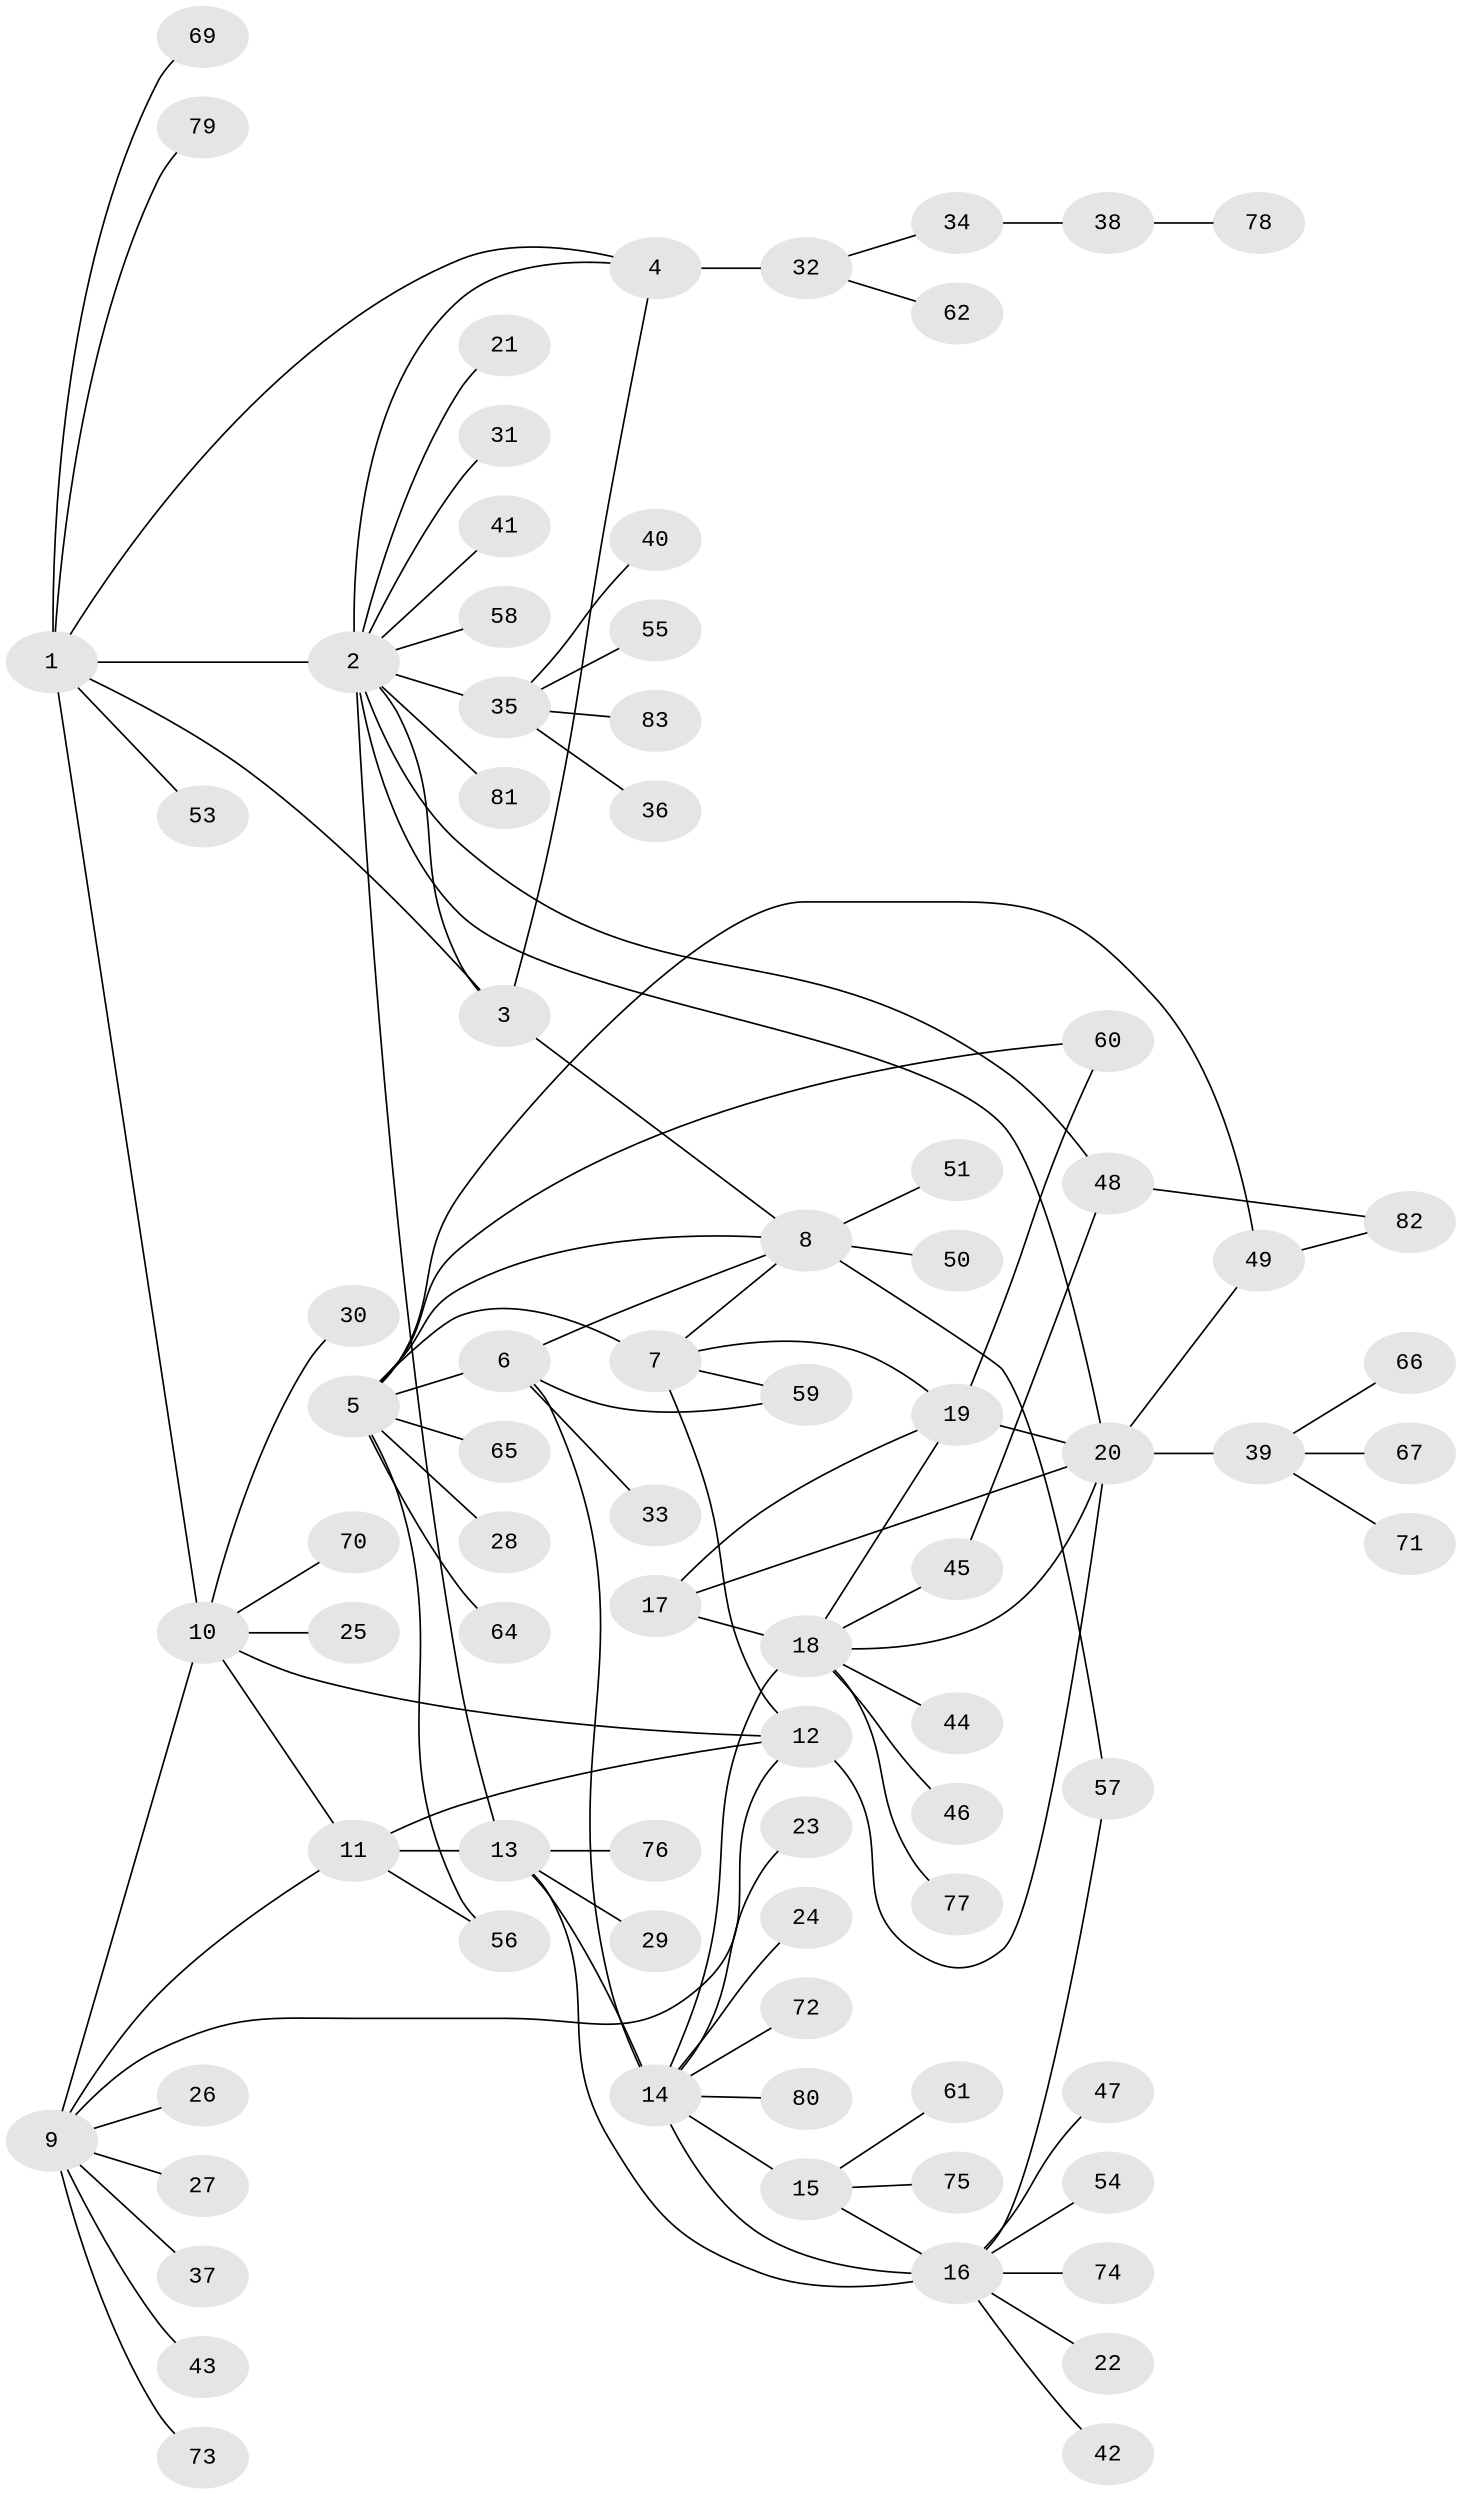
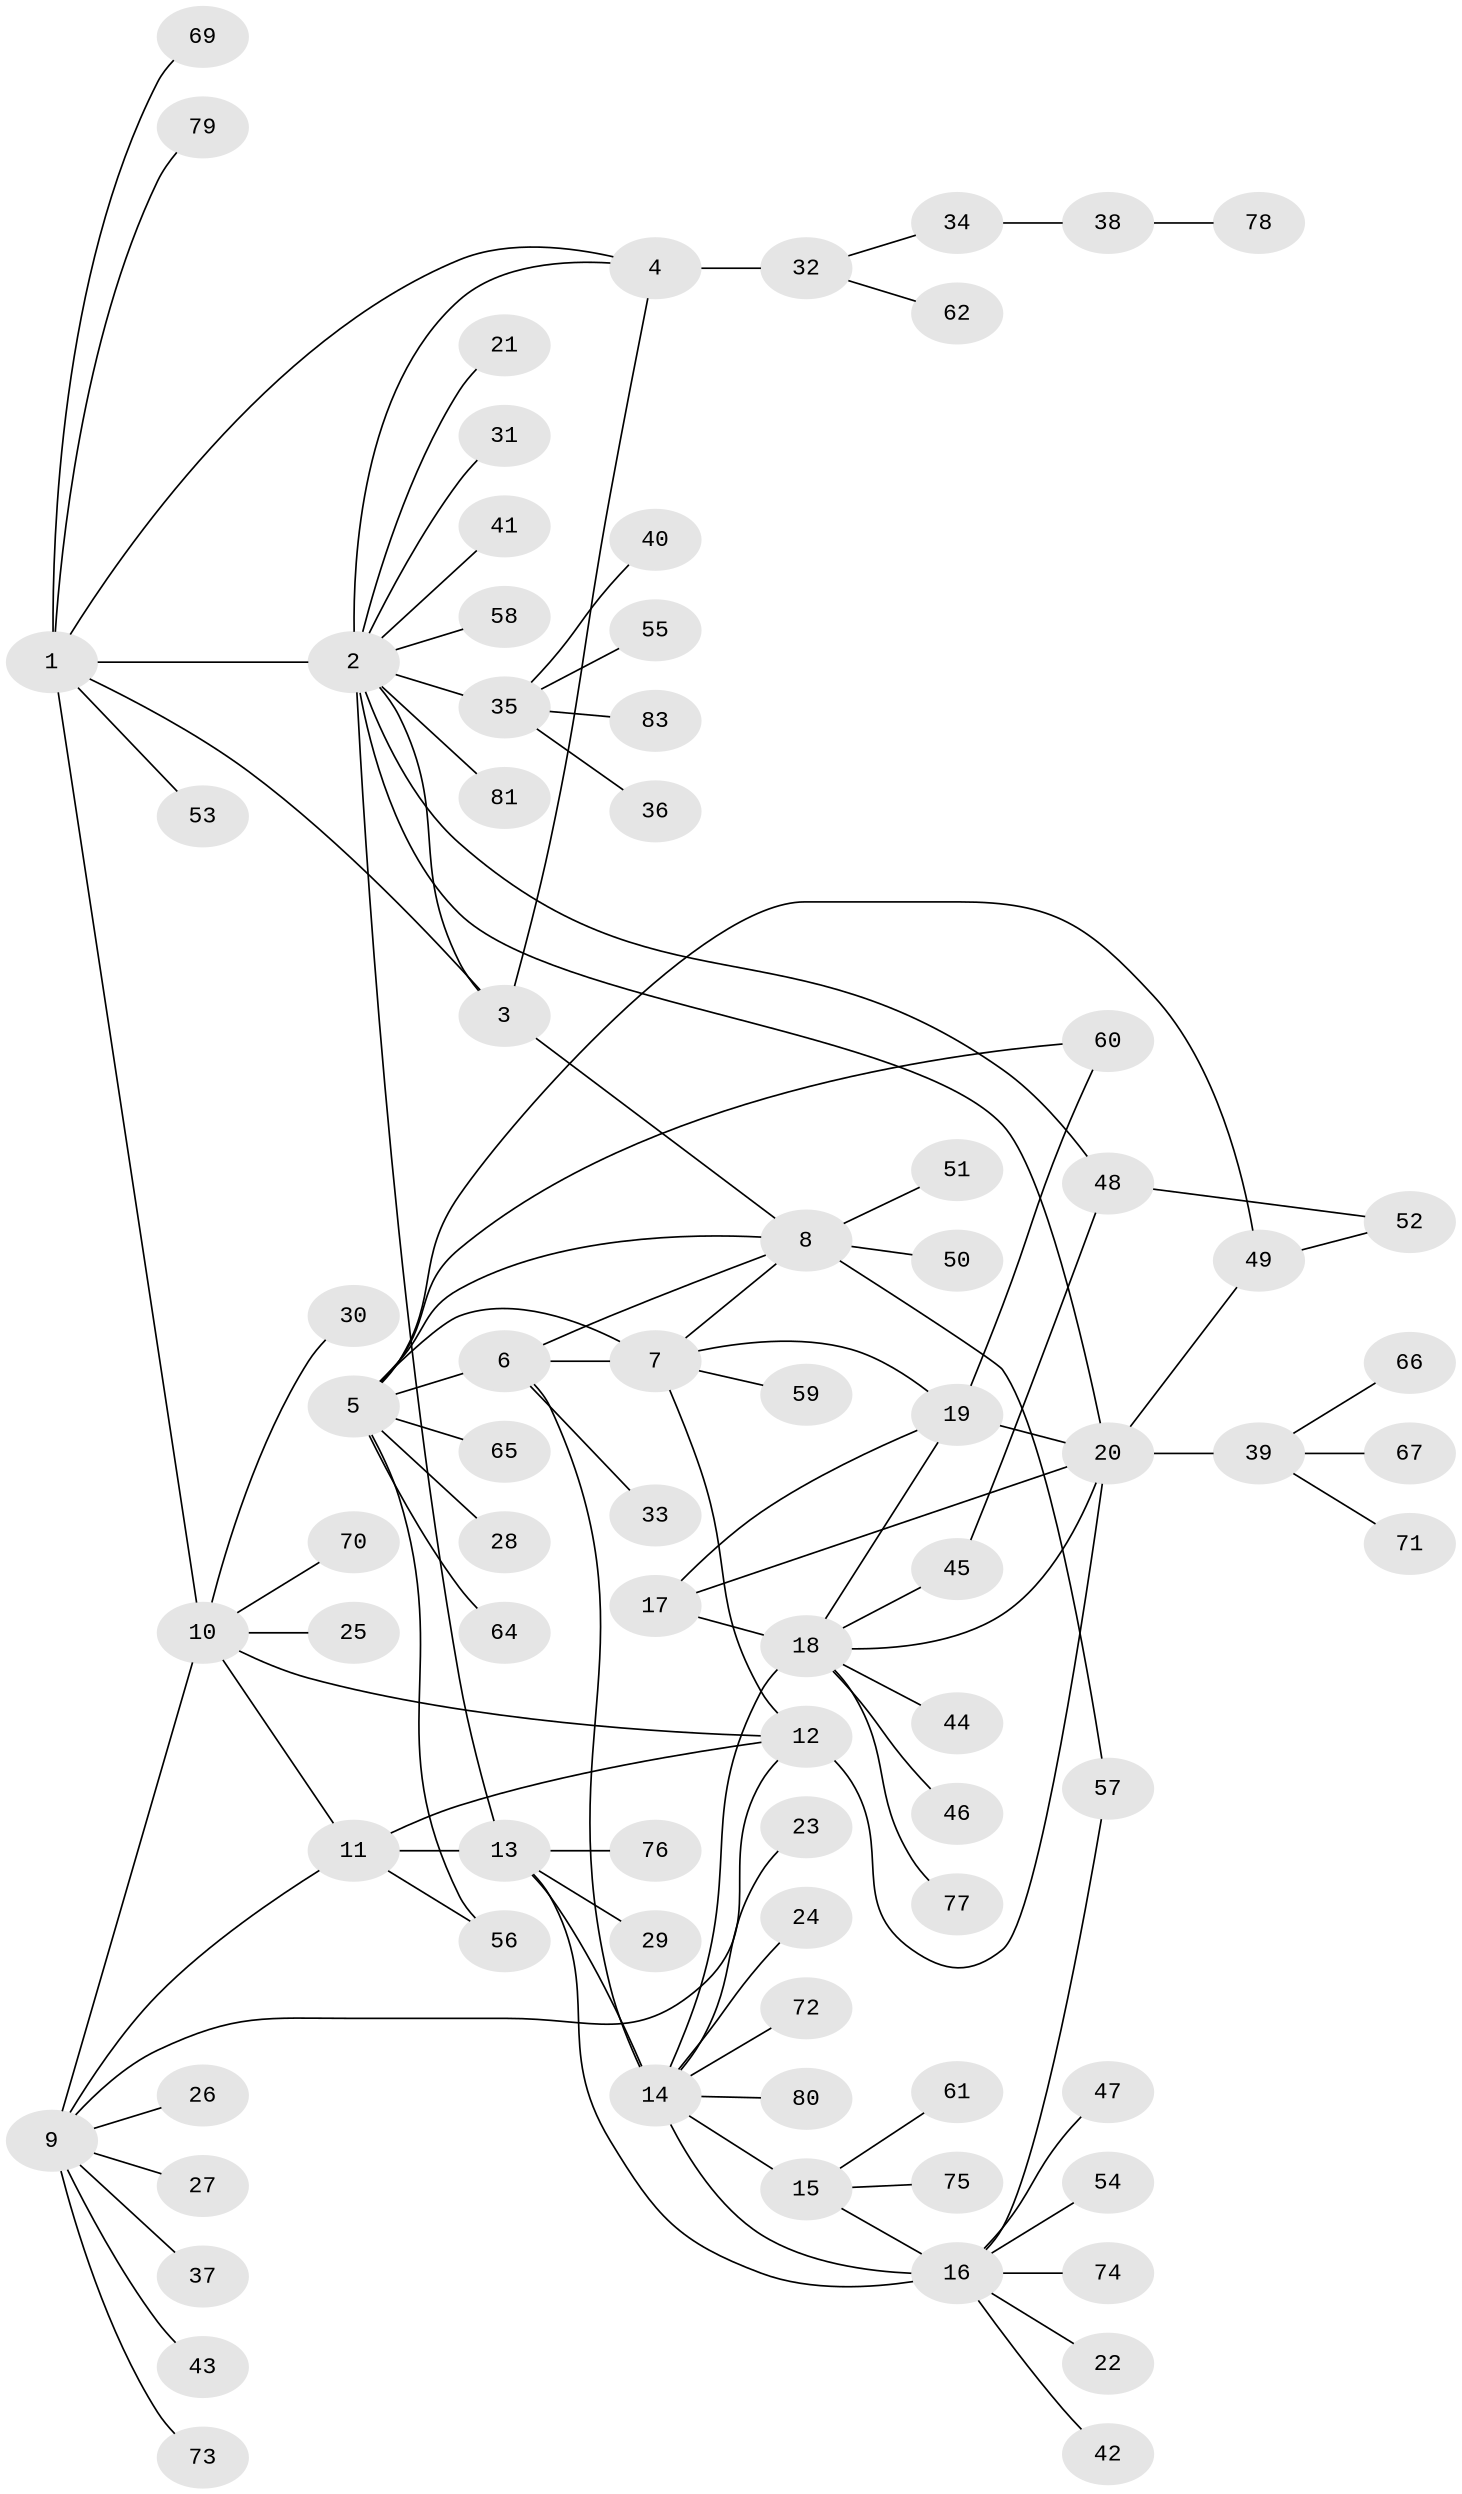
(1410, 1222) -> (1410, 1222)
(649, 1411) -> (580, 1361)
